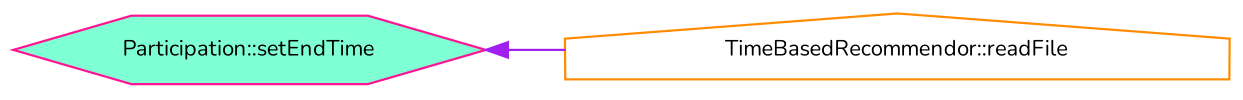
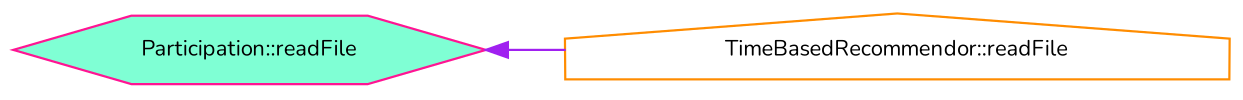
(250, 50) -> (250, 50)
